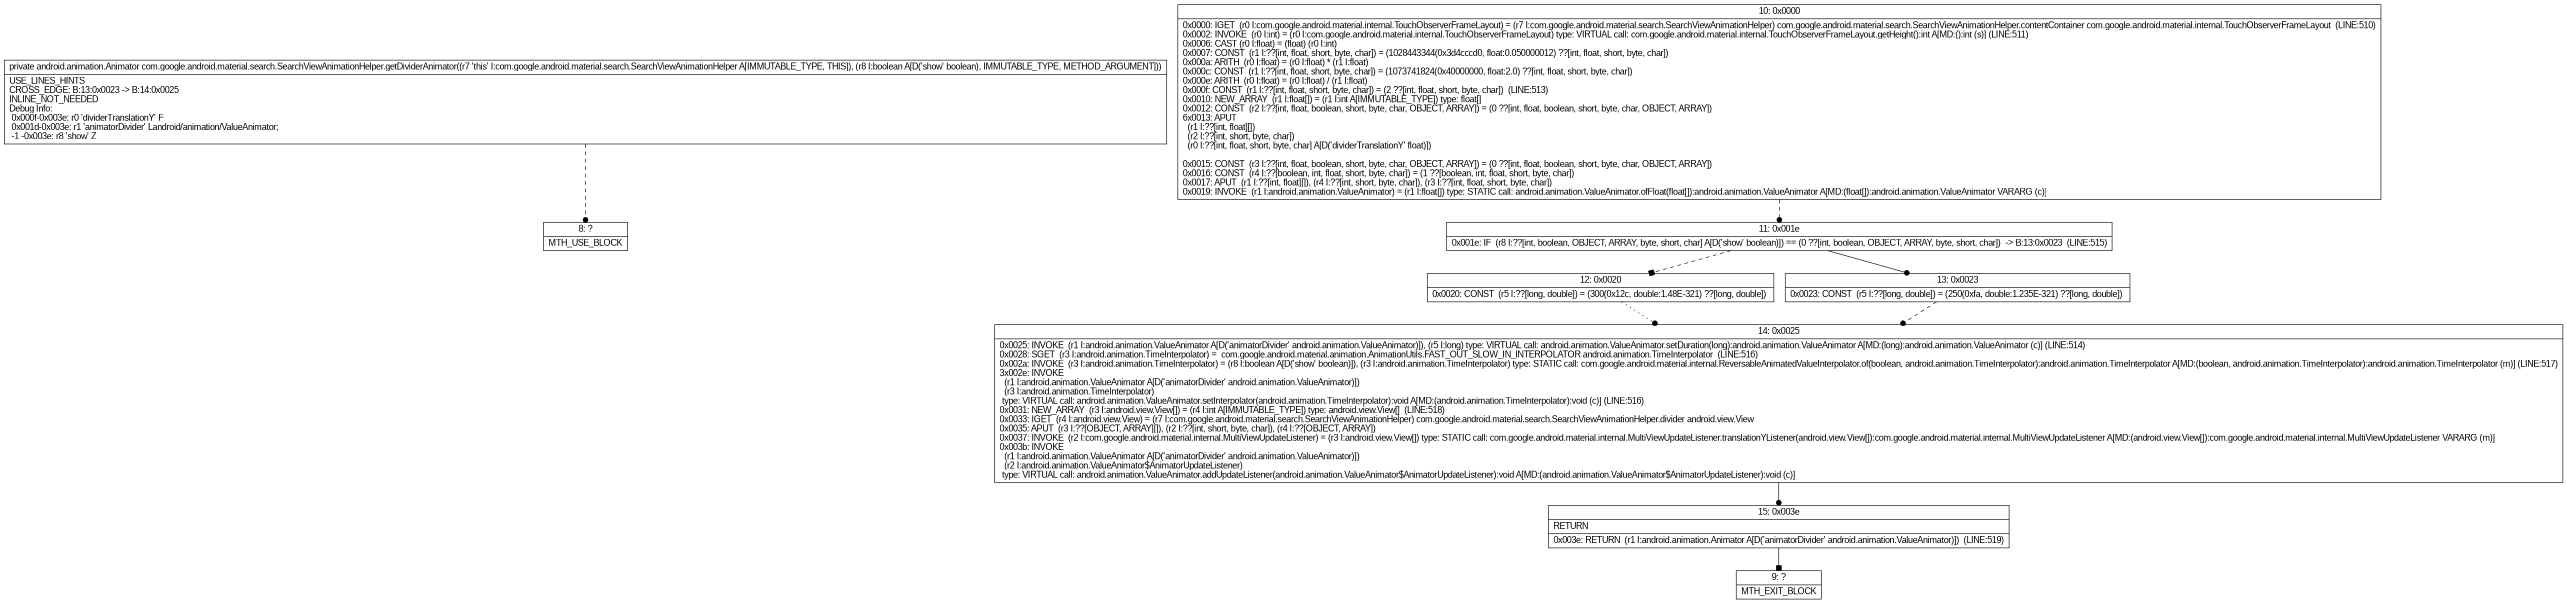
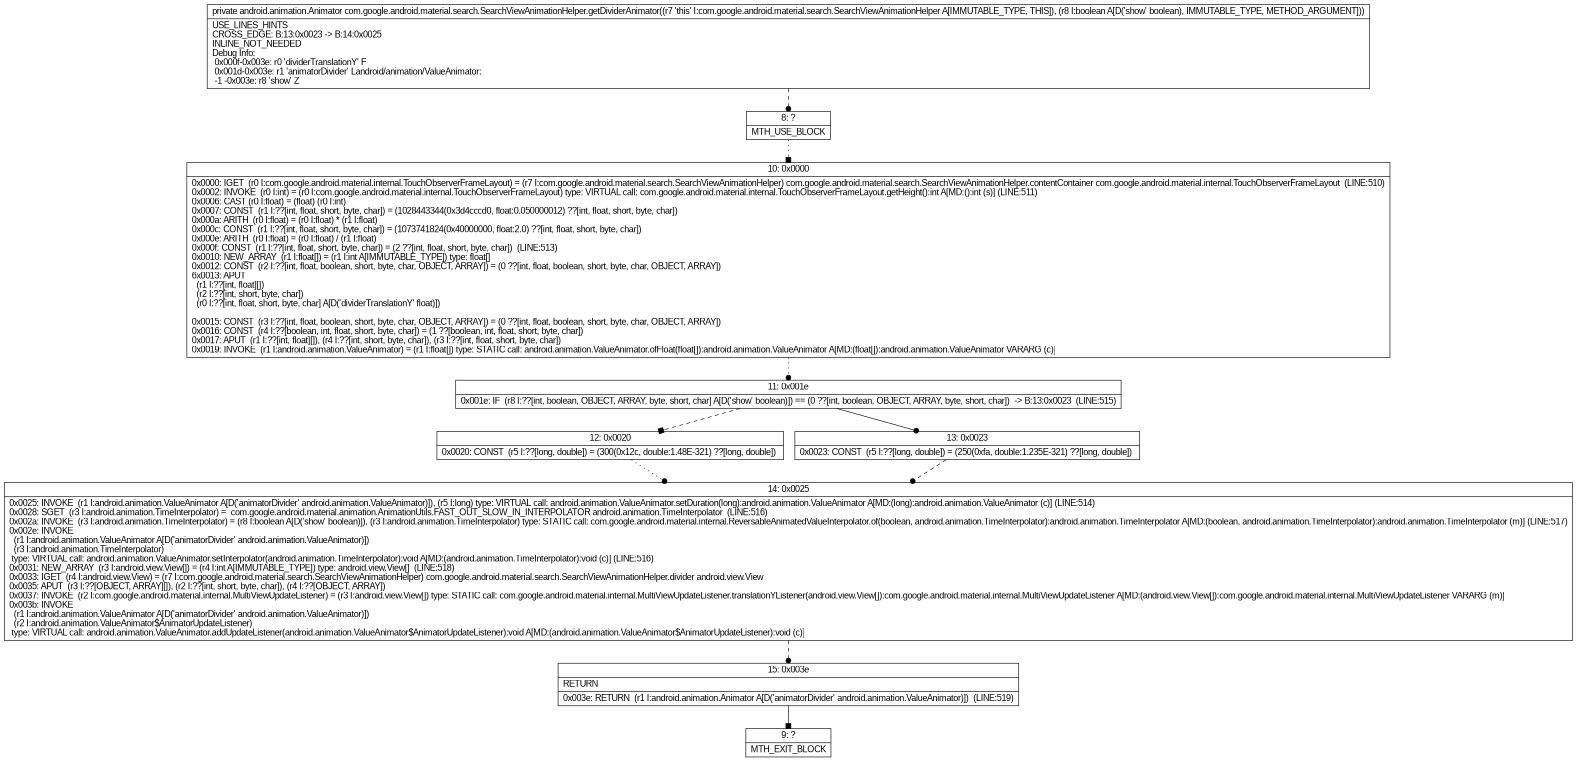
none -> (788, 148)
(1779, 208) -> (788, 366)
(1034, 373) -> (44, 531)
(1779, 491) -> (788, 649)
